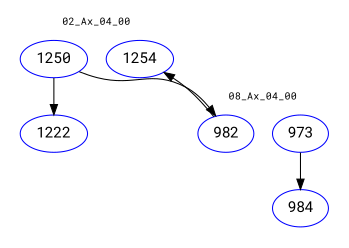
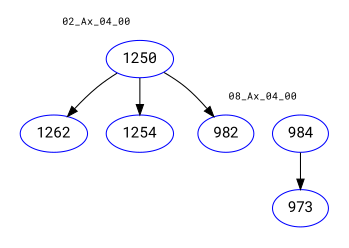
(195, 96) -> (140, 91)
(54, 134) -> (54, 134)
(300, 166) -> (300, 166)
